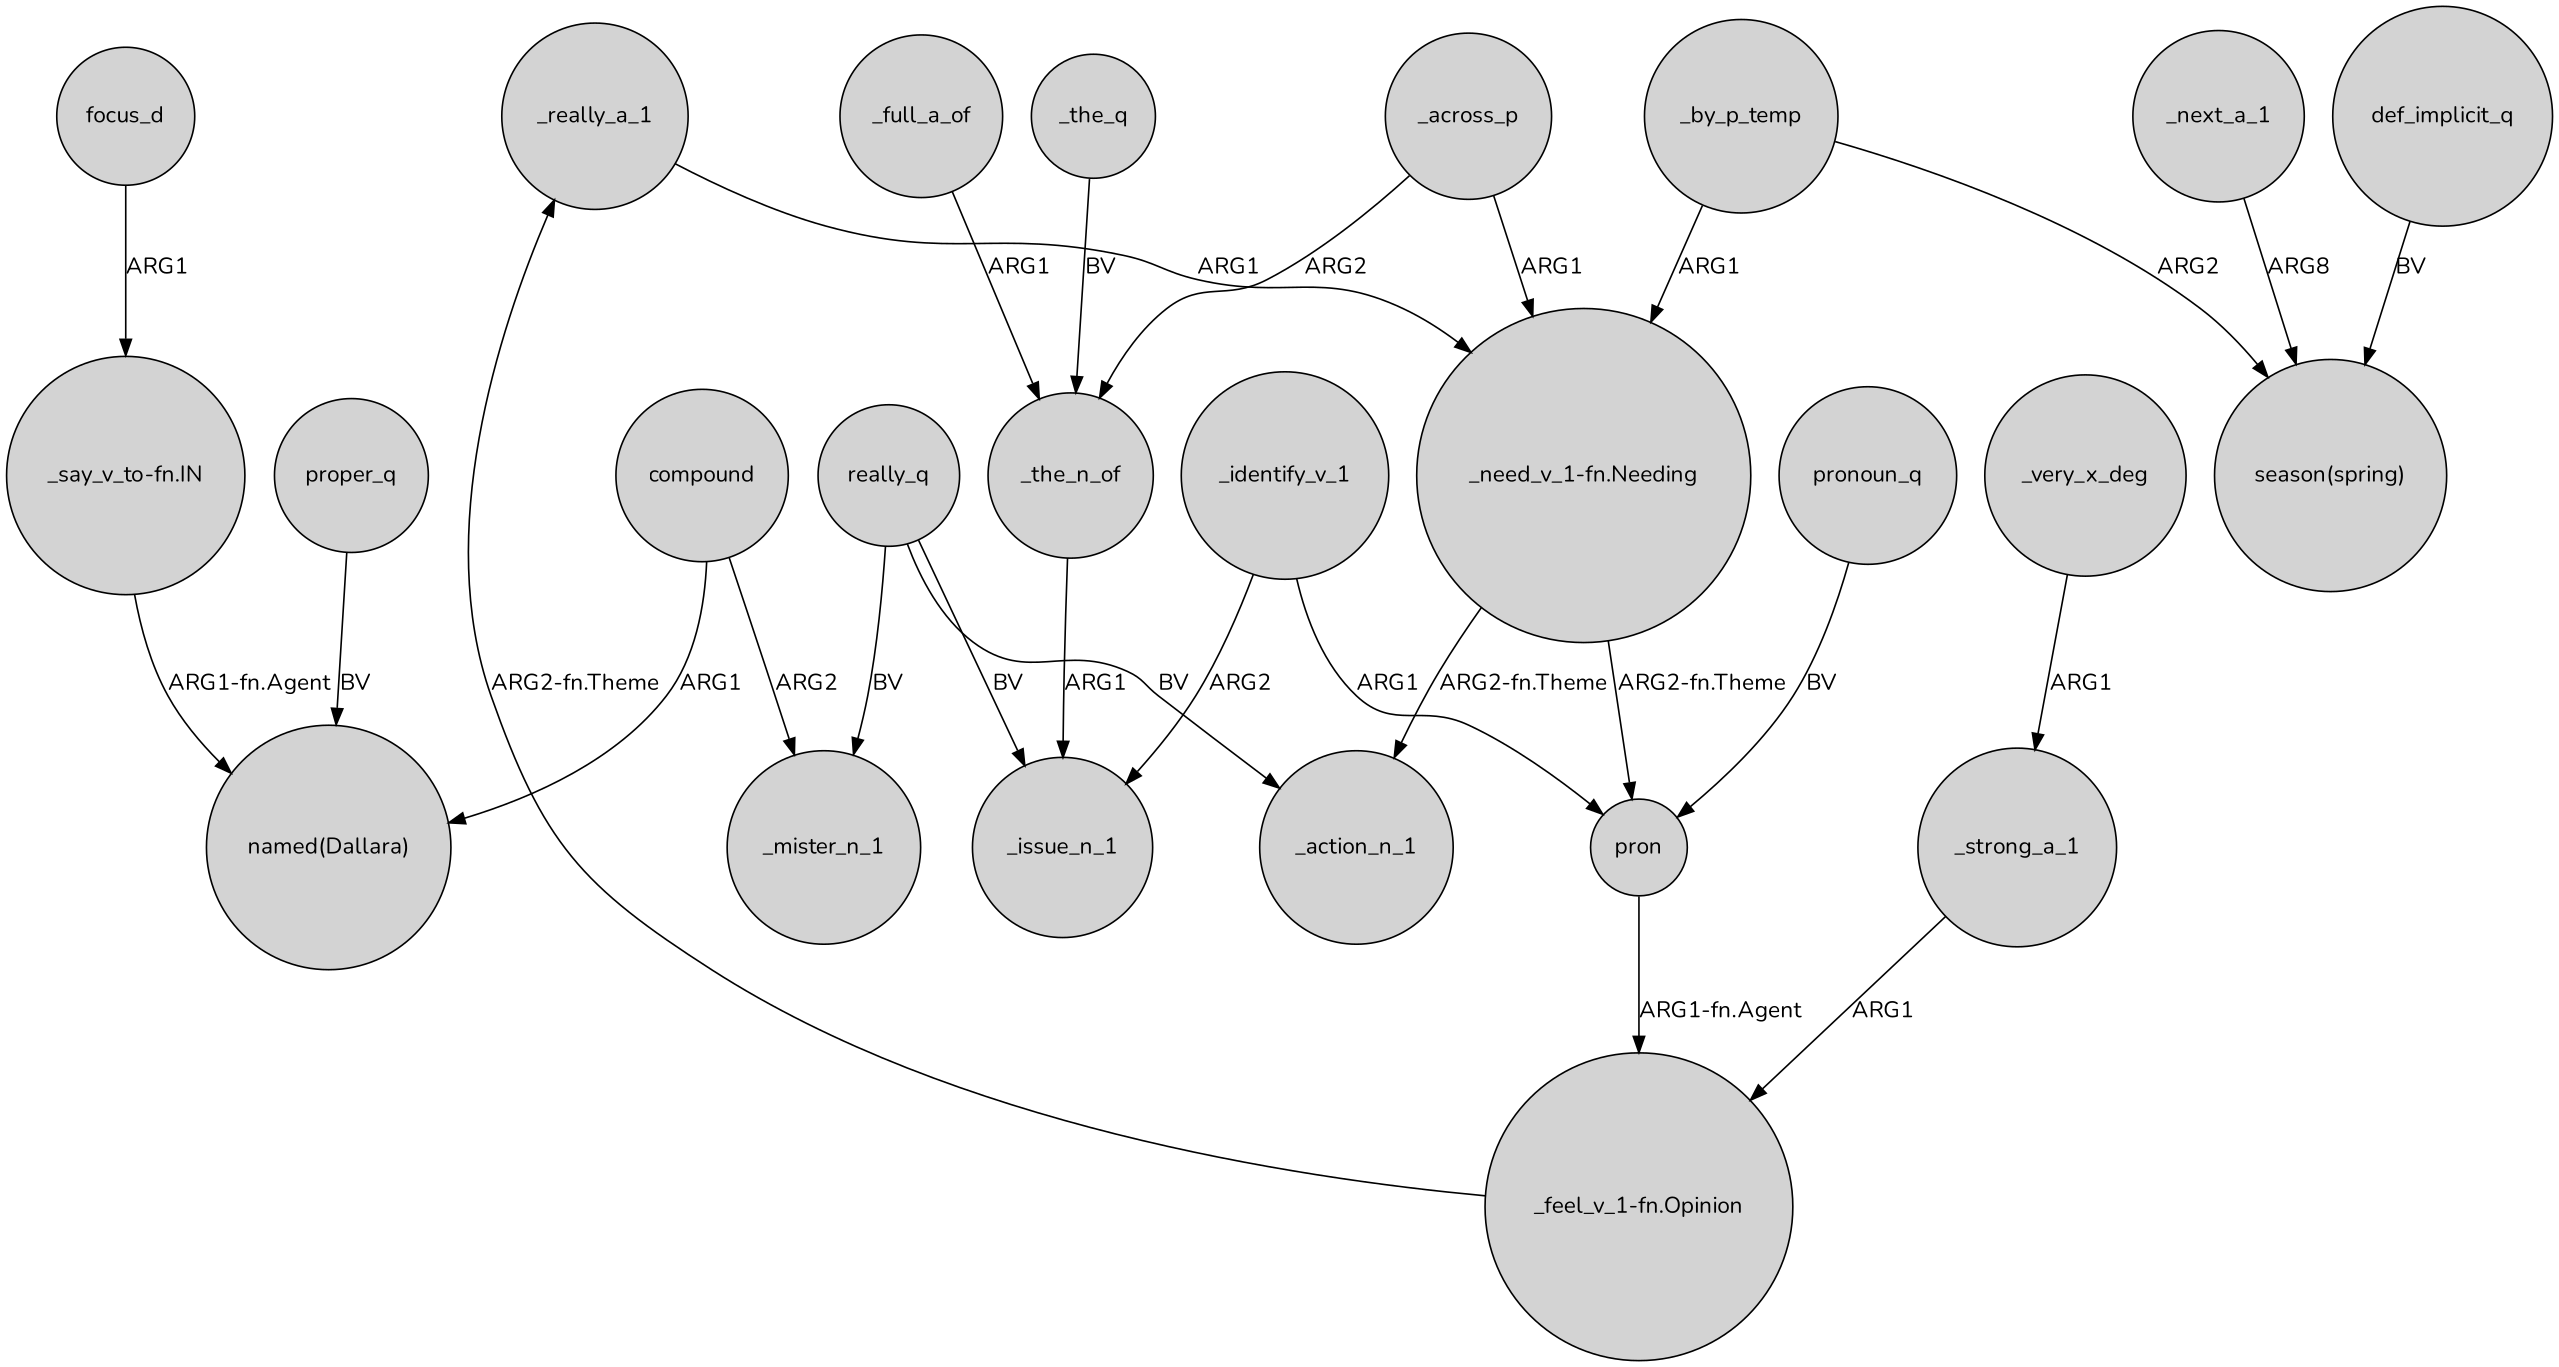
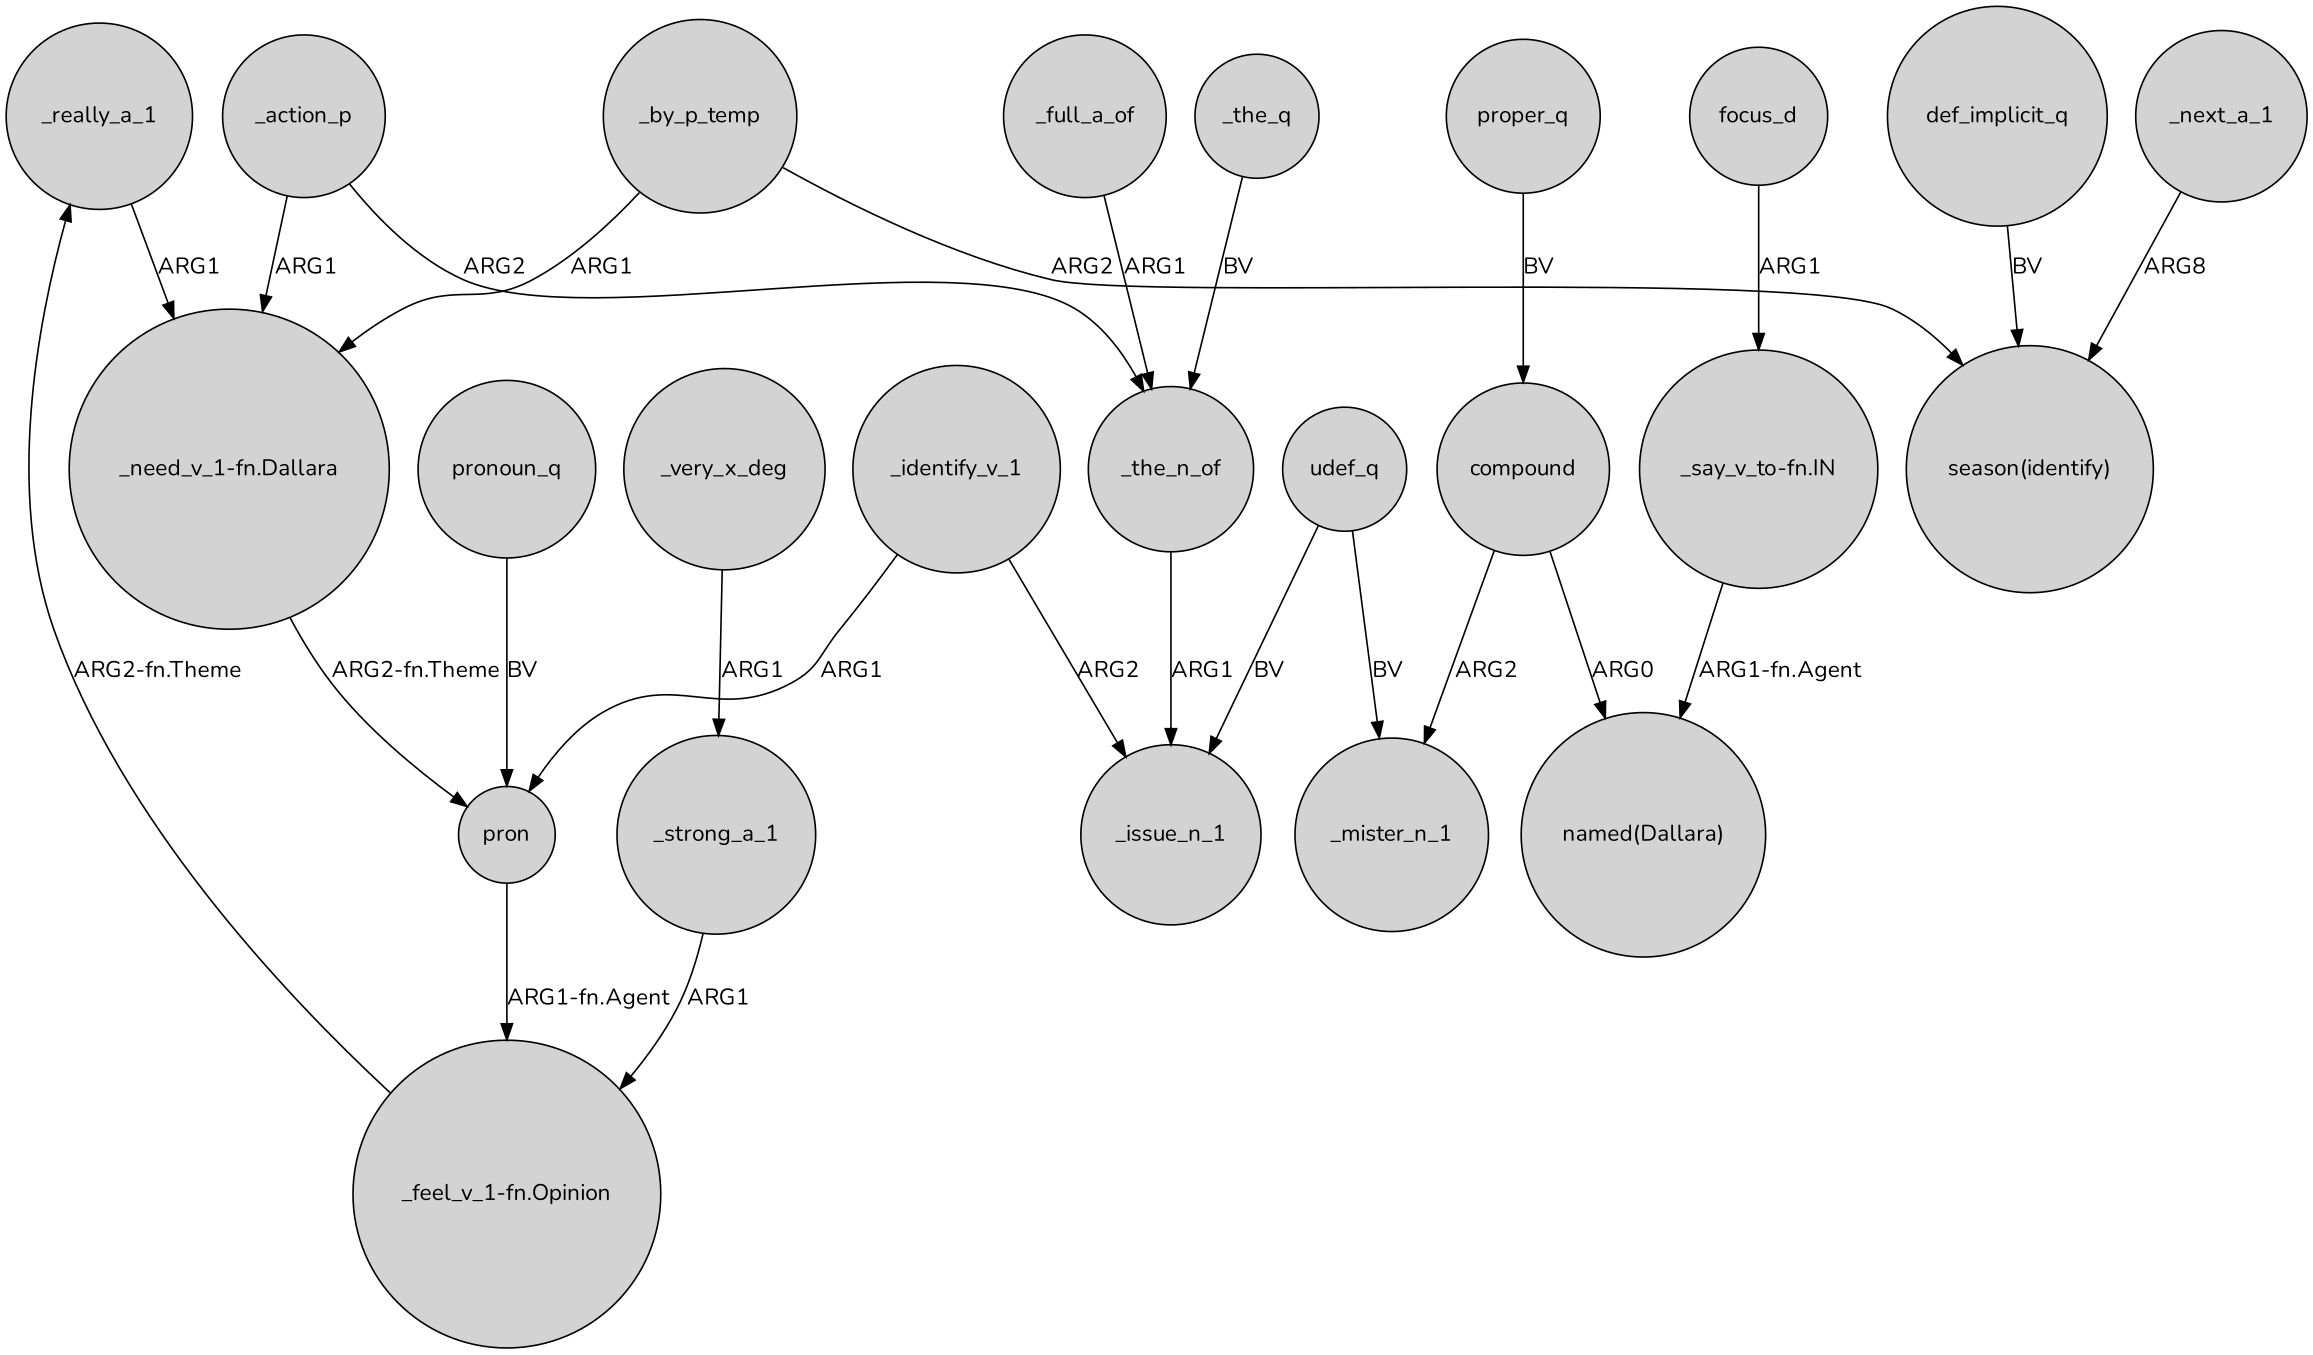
(1468, 116) -> (304, 116)
(889, 476) -> (1345, 469)
(1584, 476) -> (229, 469)
(2331, 476) -> (2030, 469)
(342, 630) -> (1523, 275)
(711, 684) -> (1623, 671)
(1356, 847) -> none
